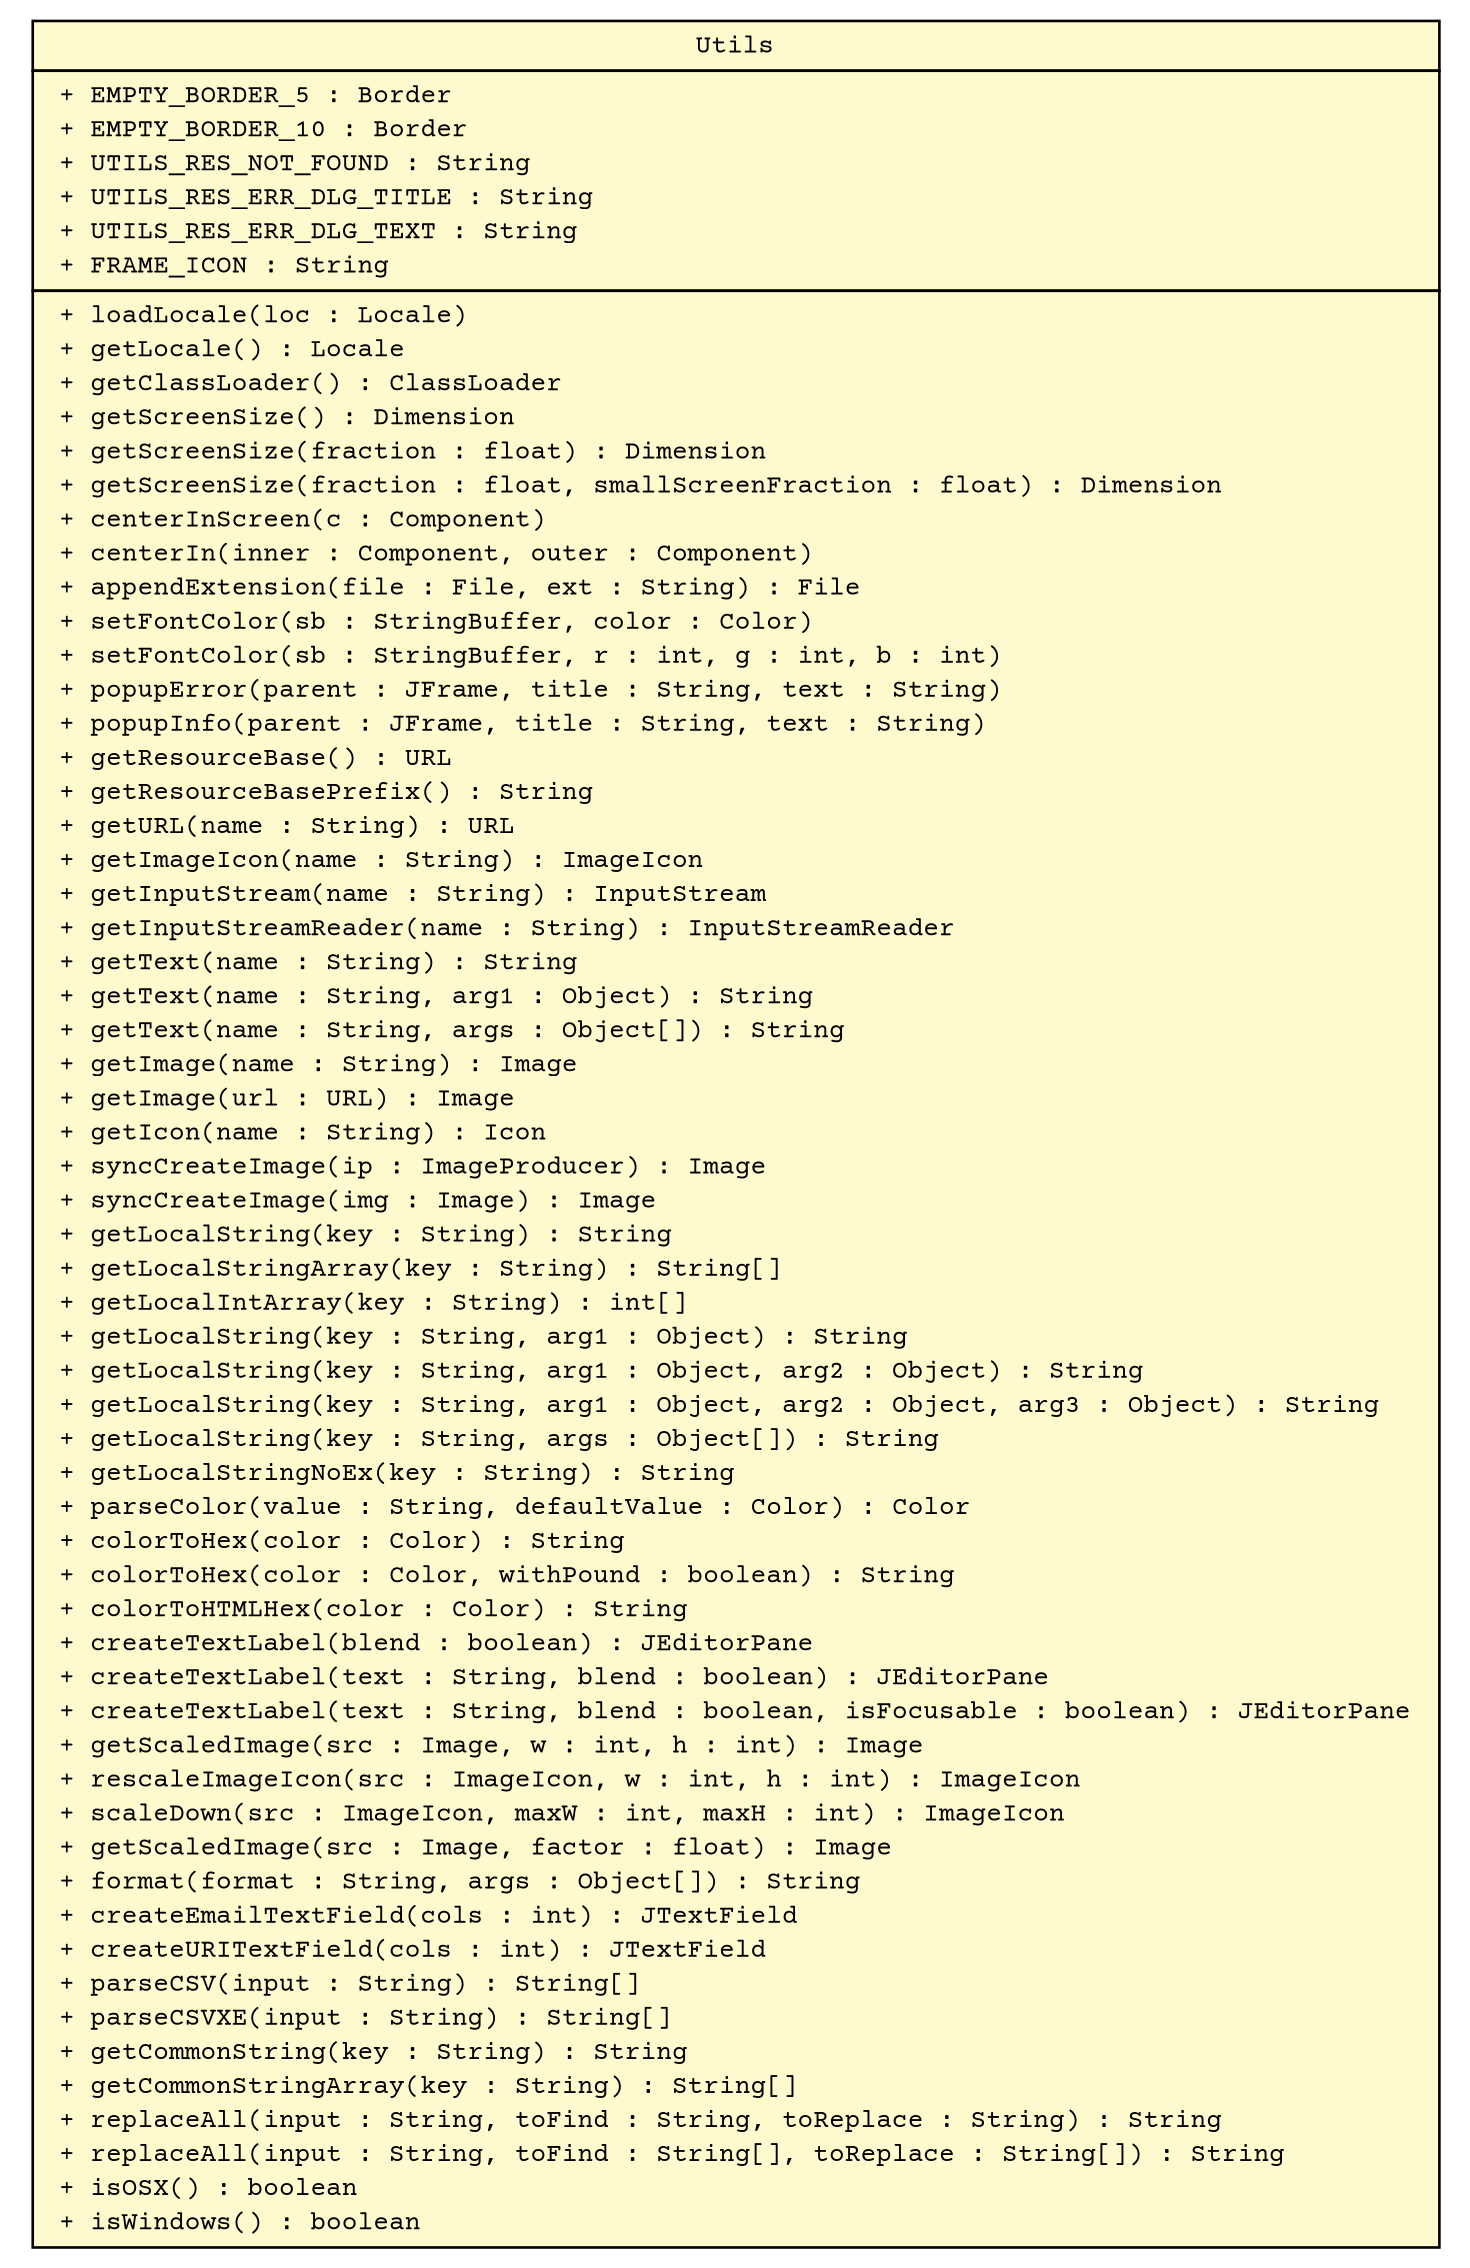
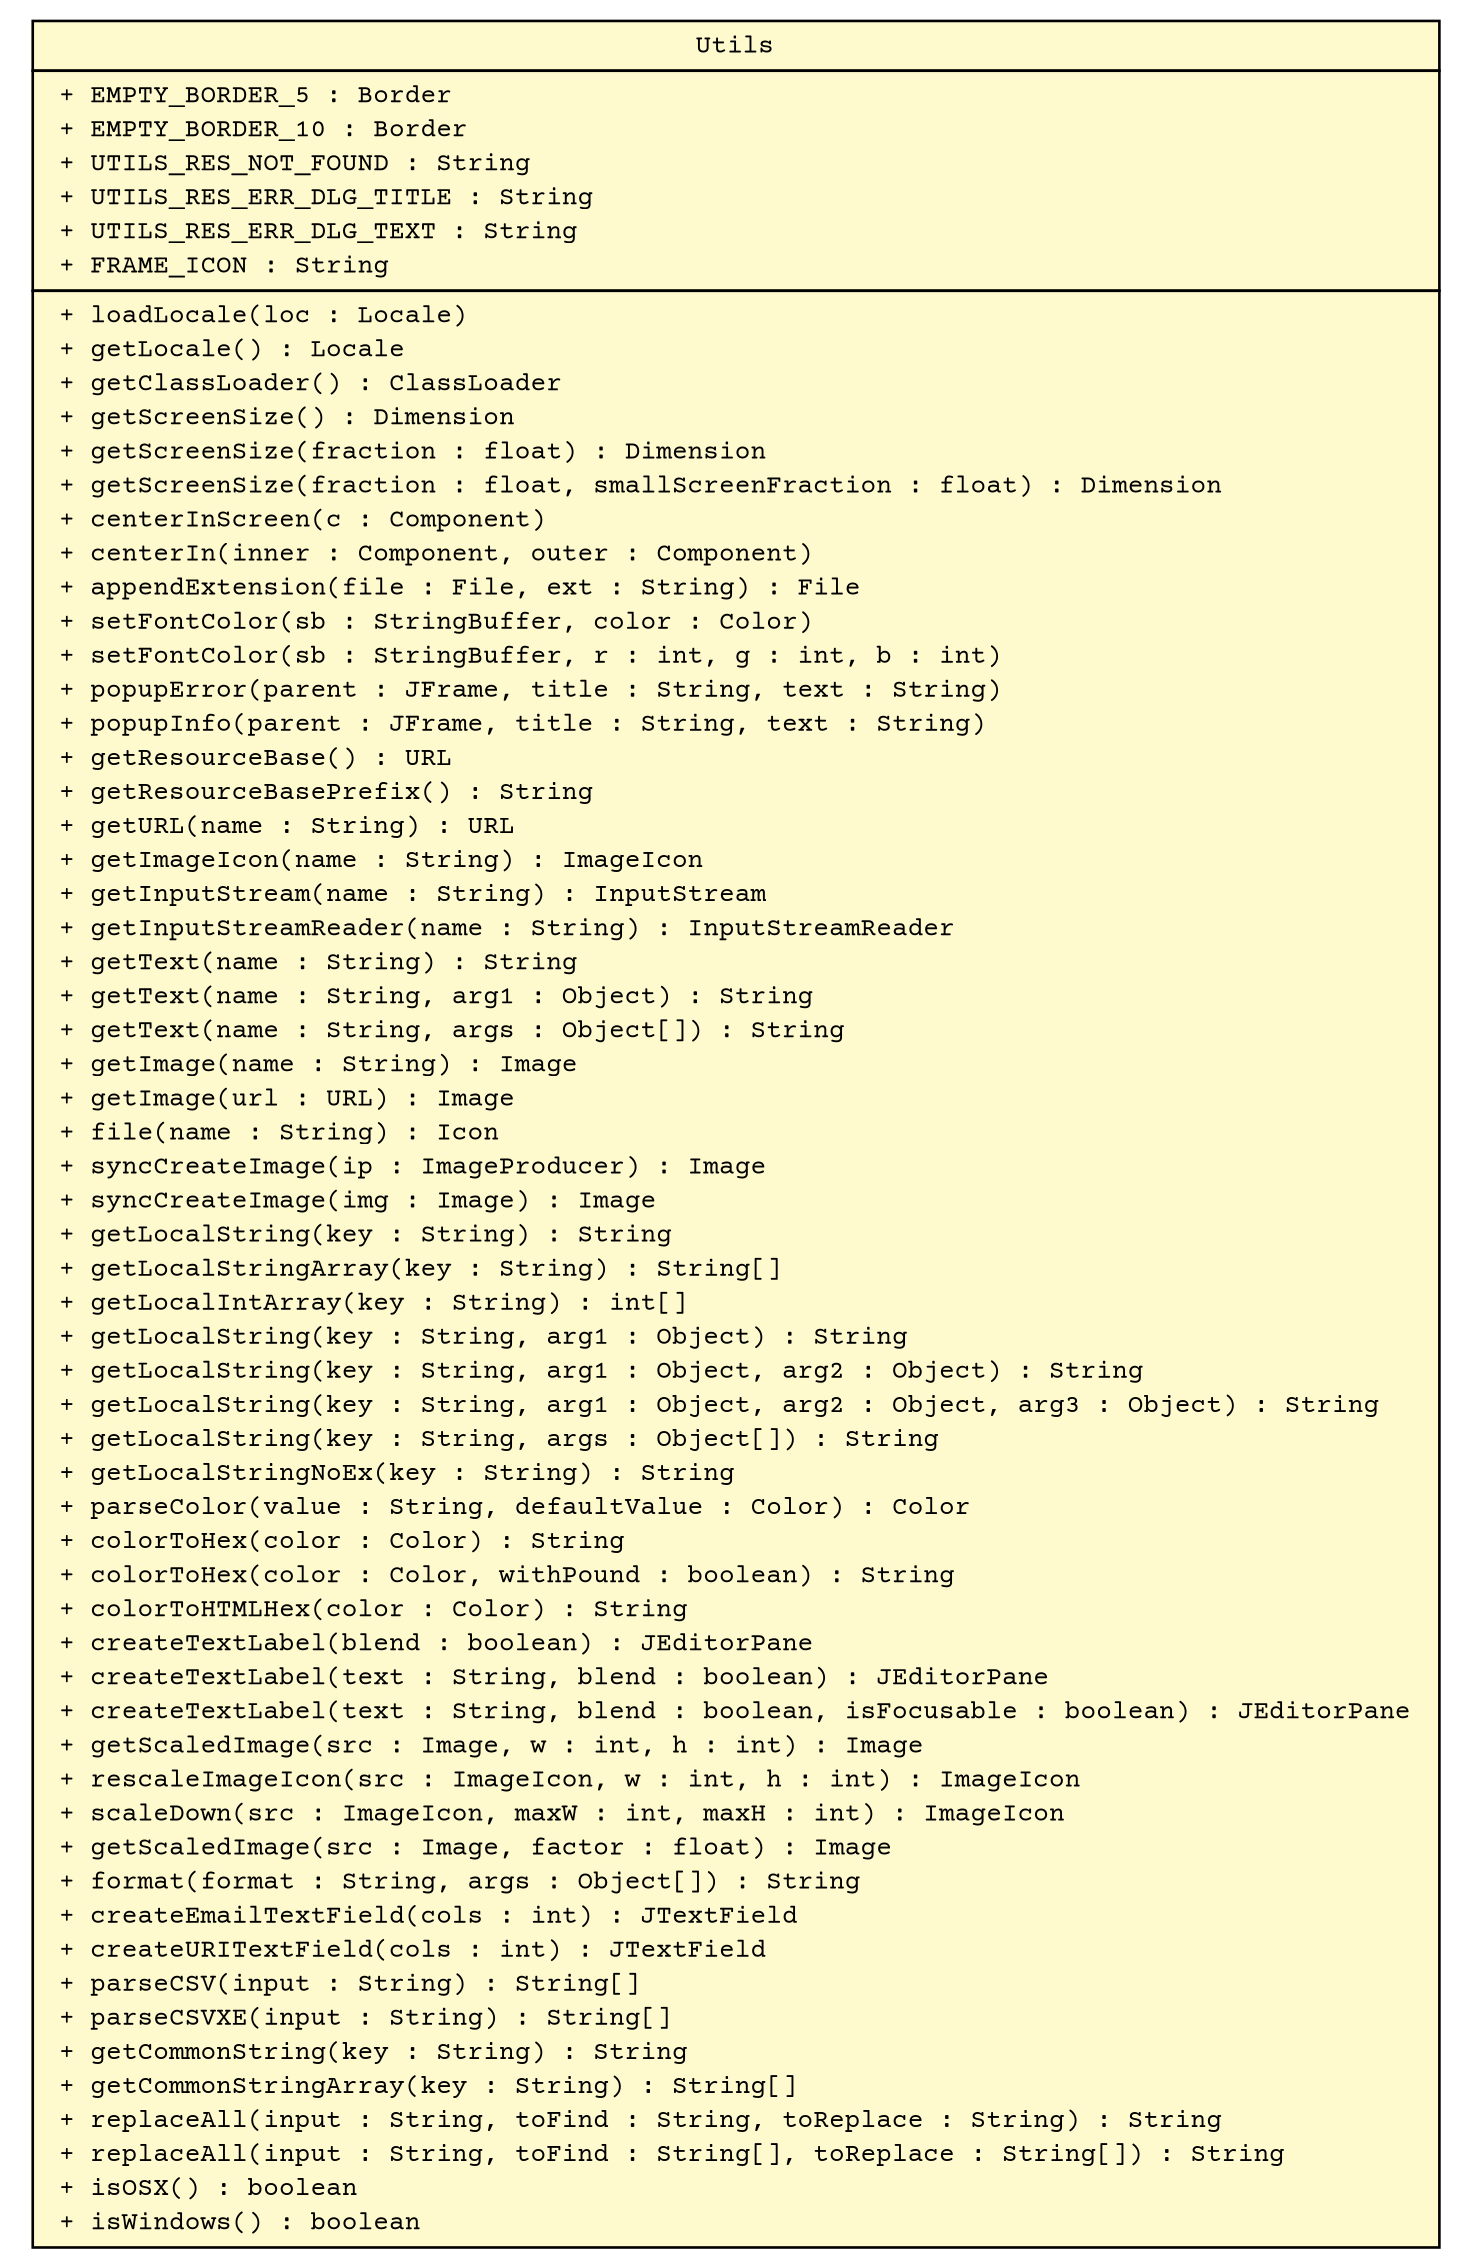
(304, 1132) -> (280, 1132)
